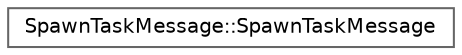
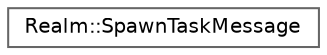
(231, 28) -> (164, 28)
